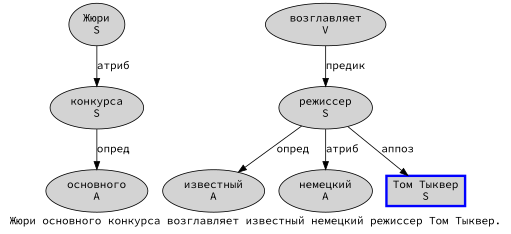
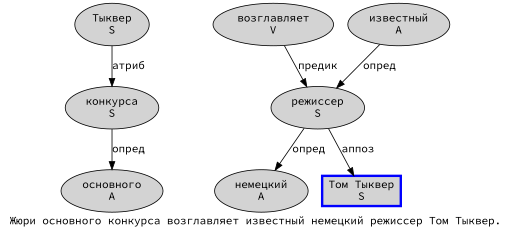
(97, 25) -> (112, 25)
(273, 147) -> (361, 63)
(342, 149) -> (309, 149)
